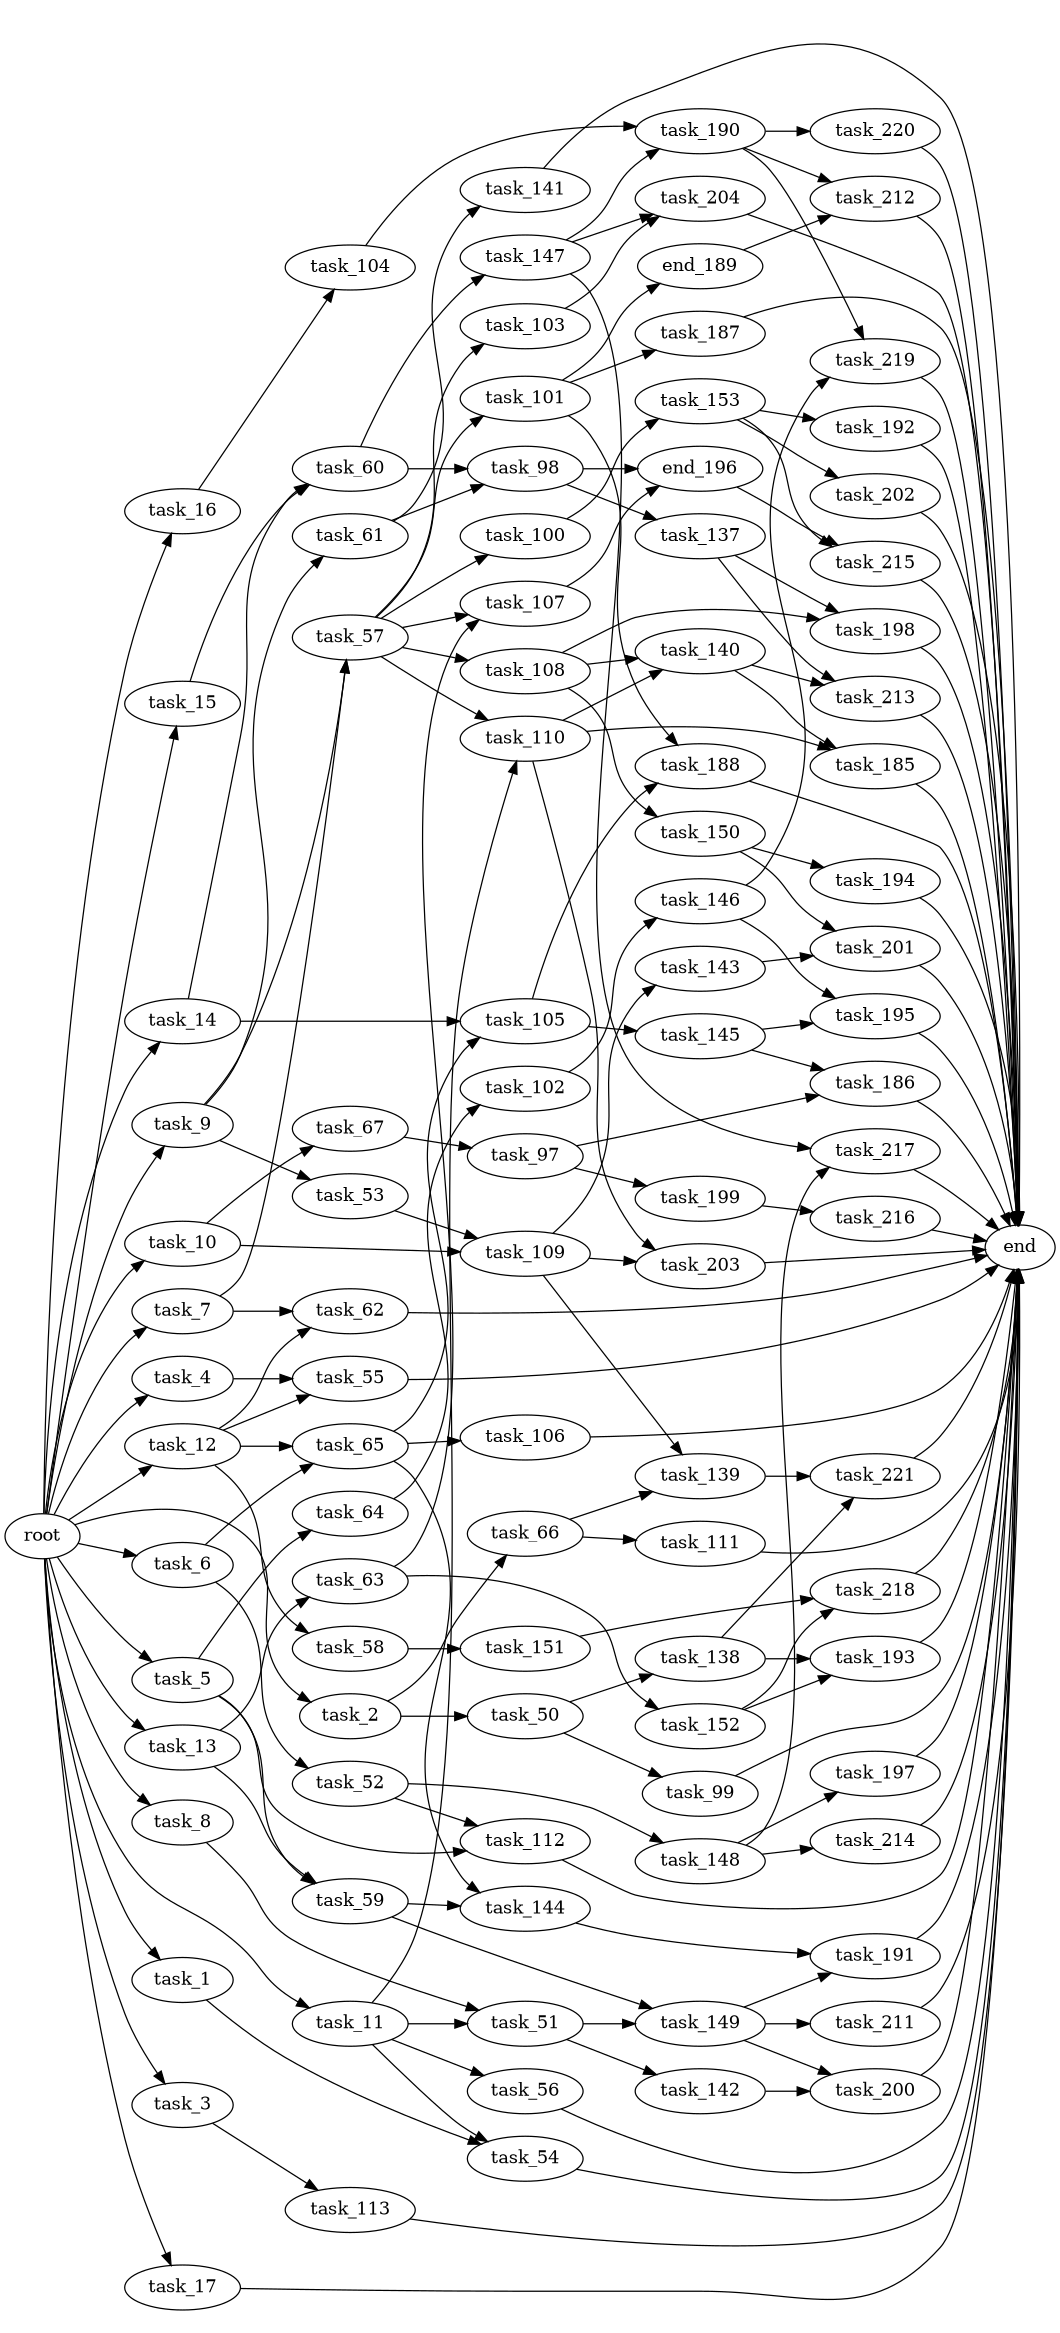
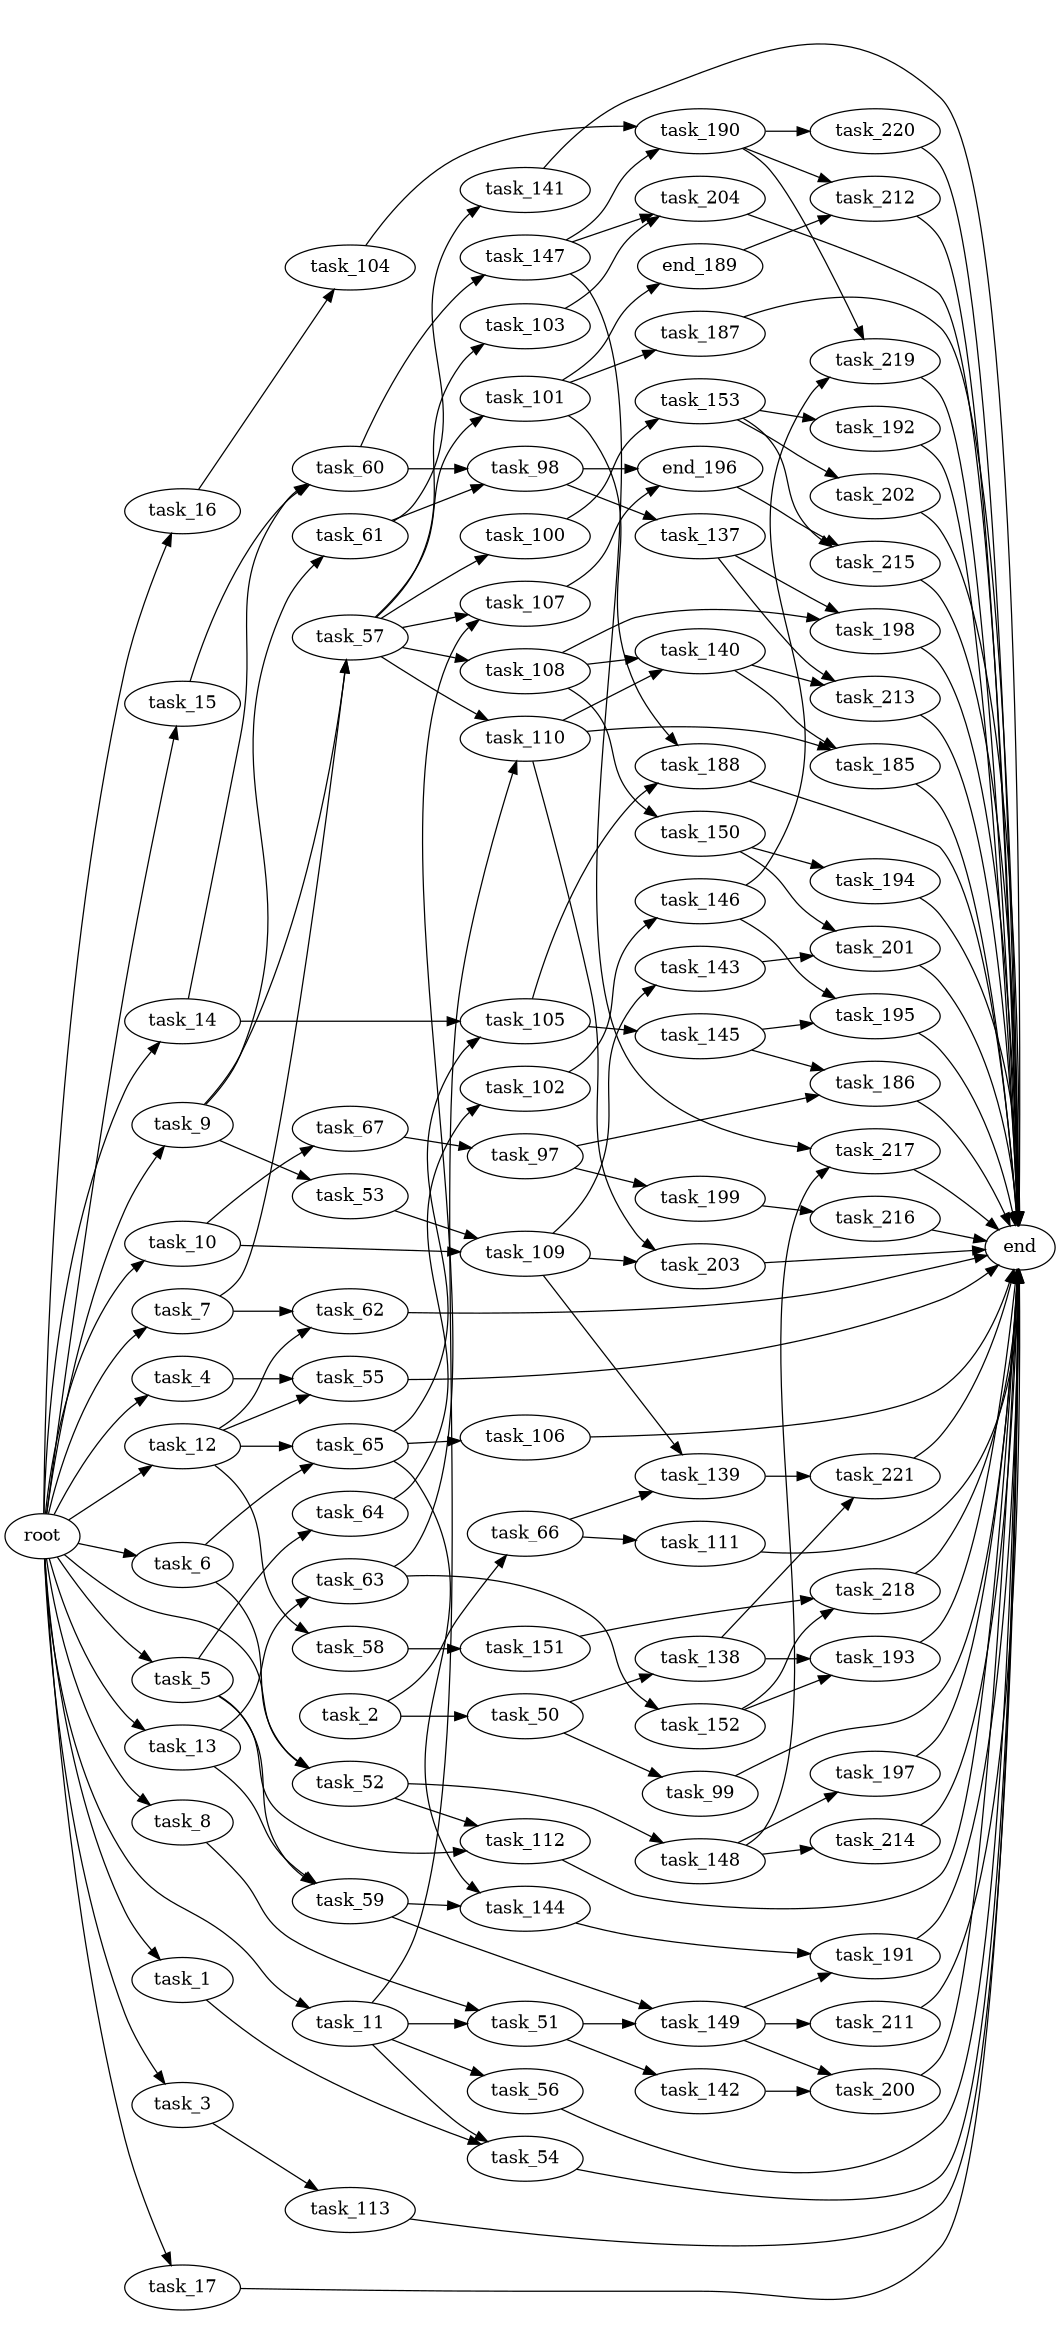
(245, 1536) -> (204, 1623)
